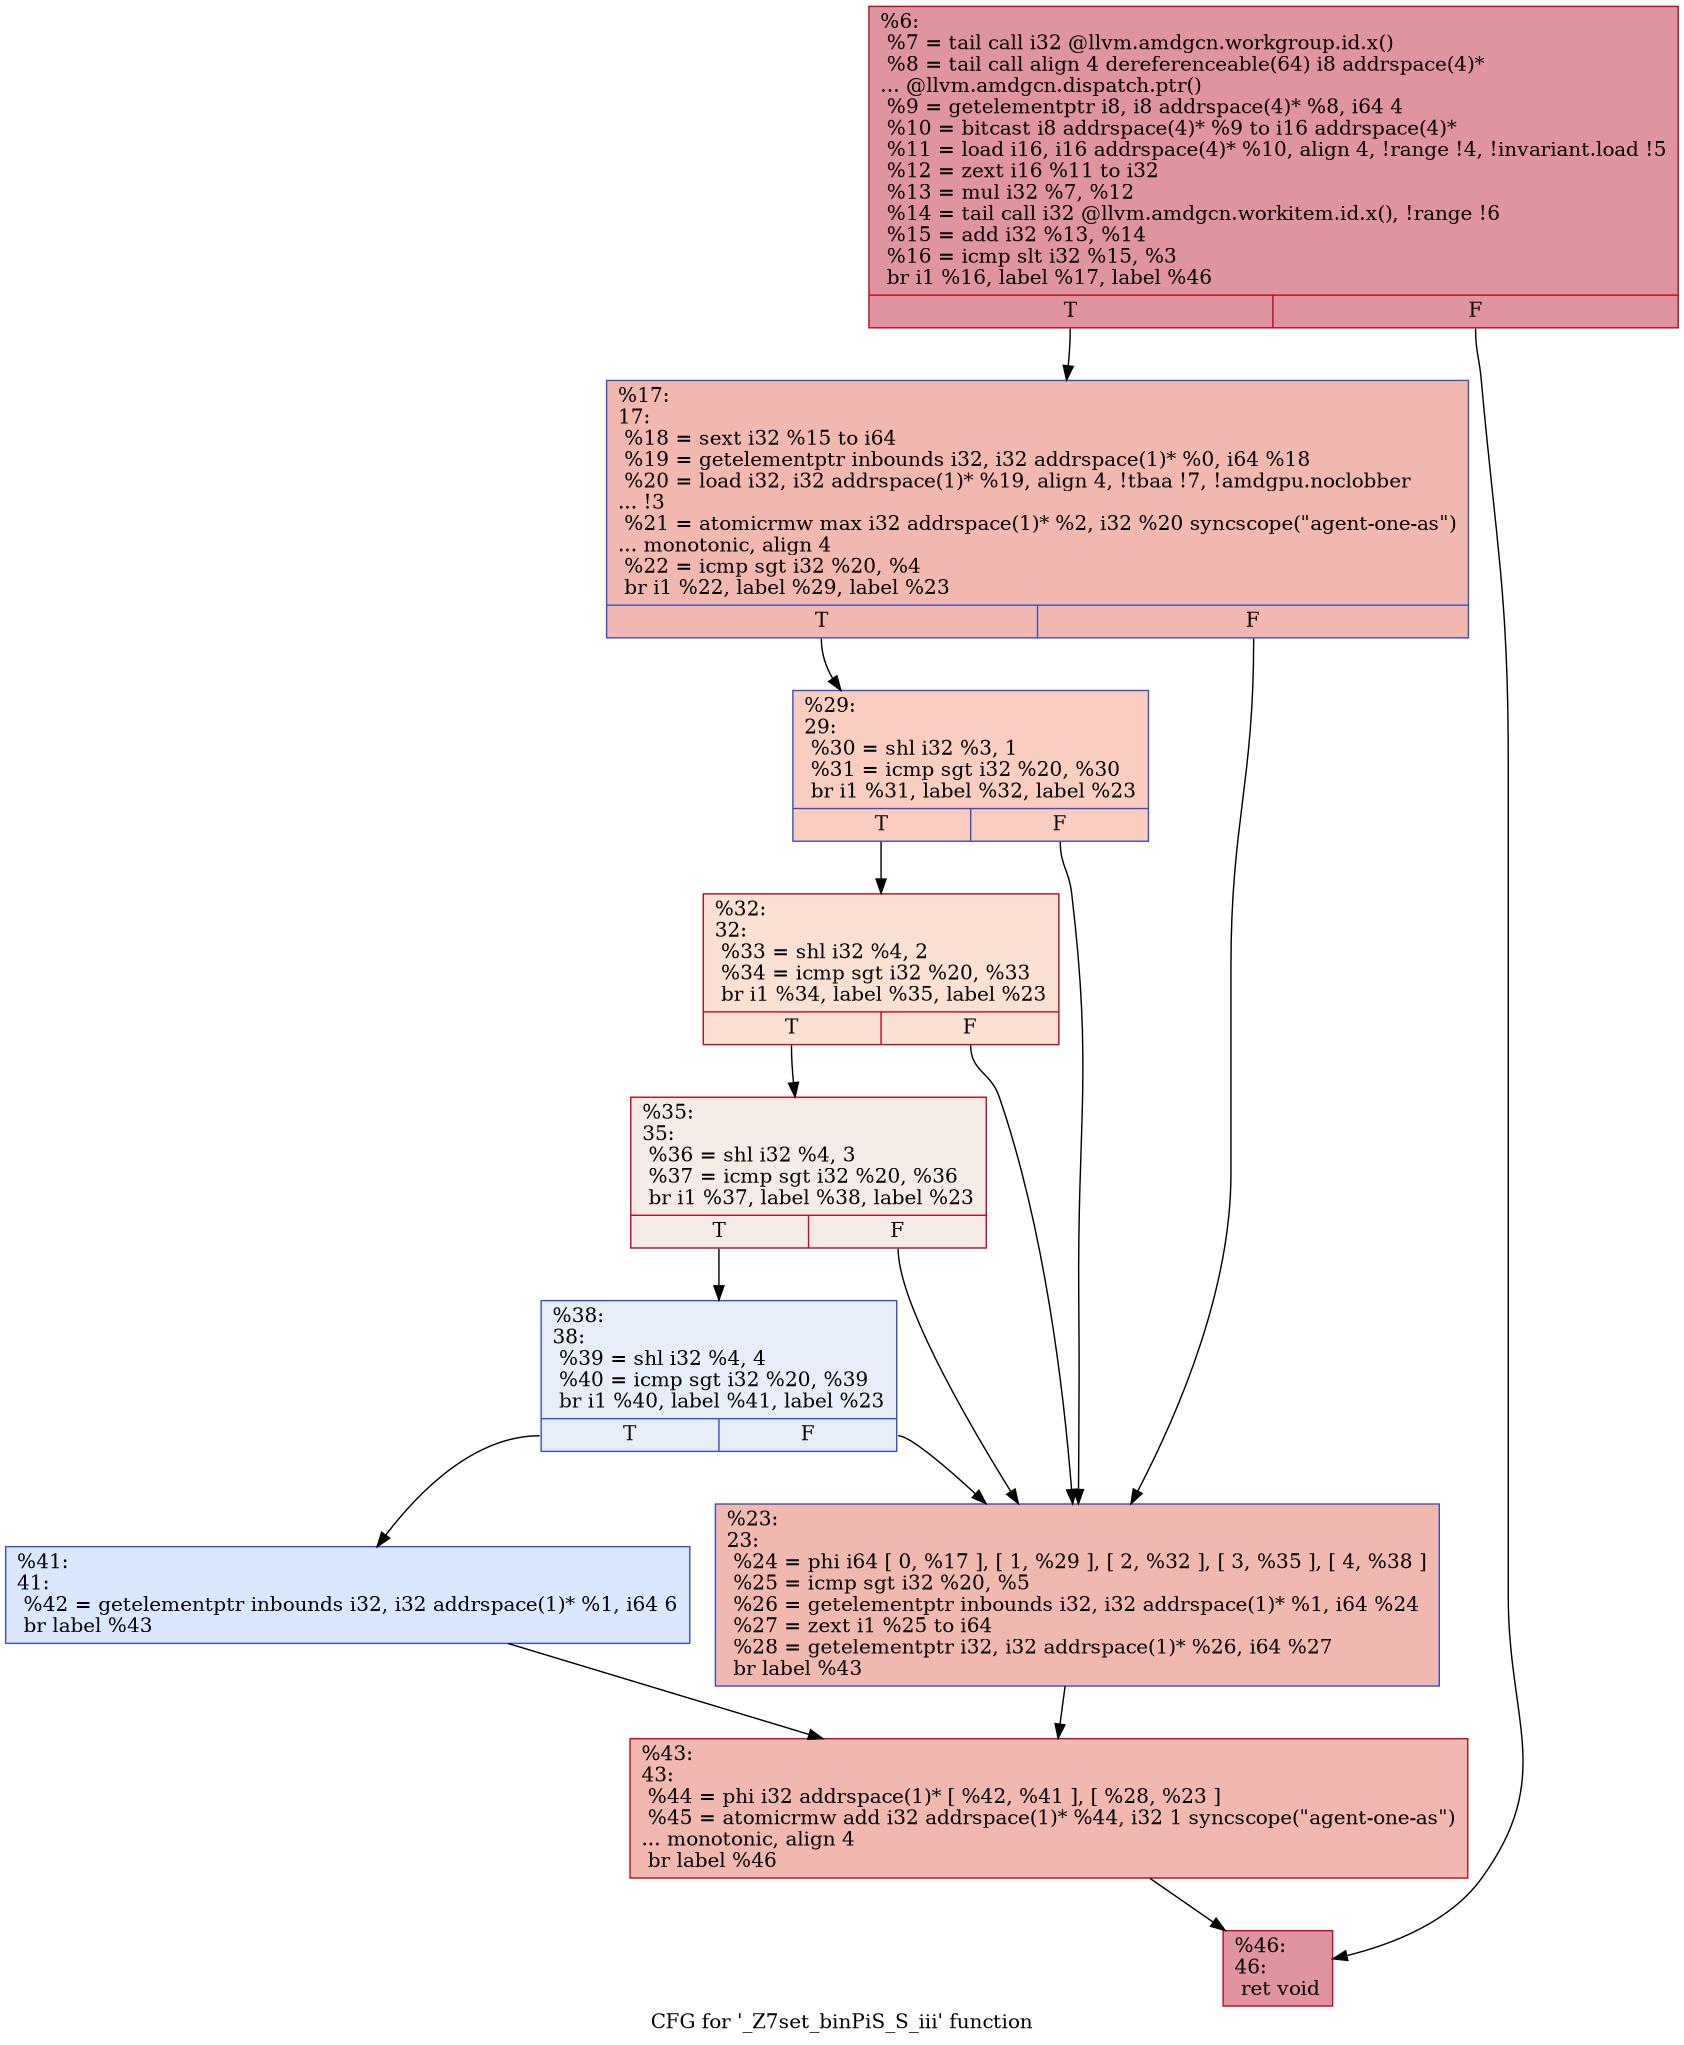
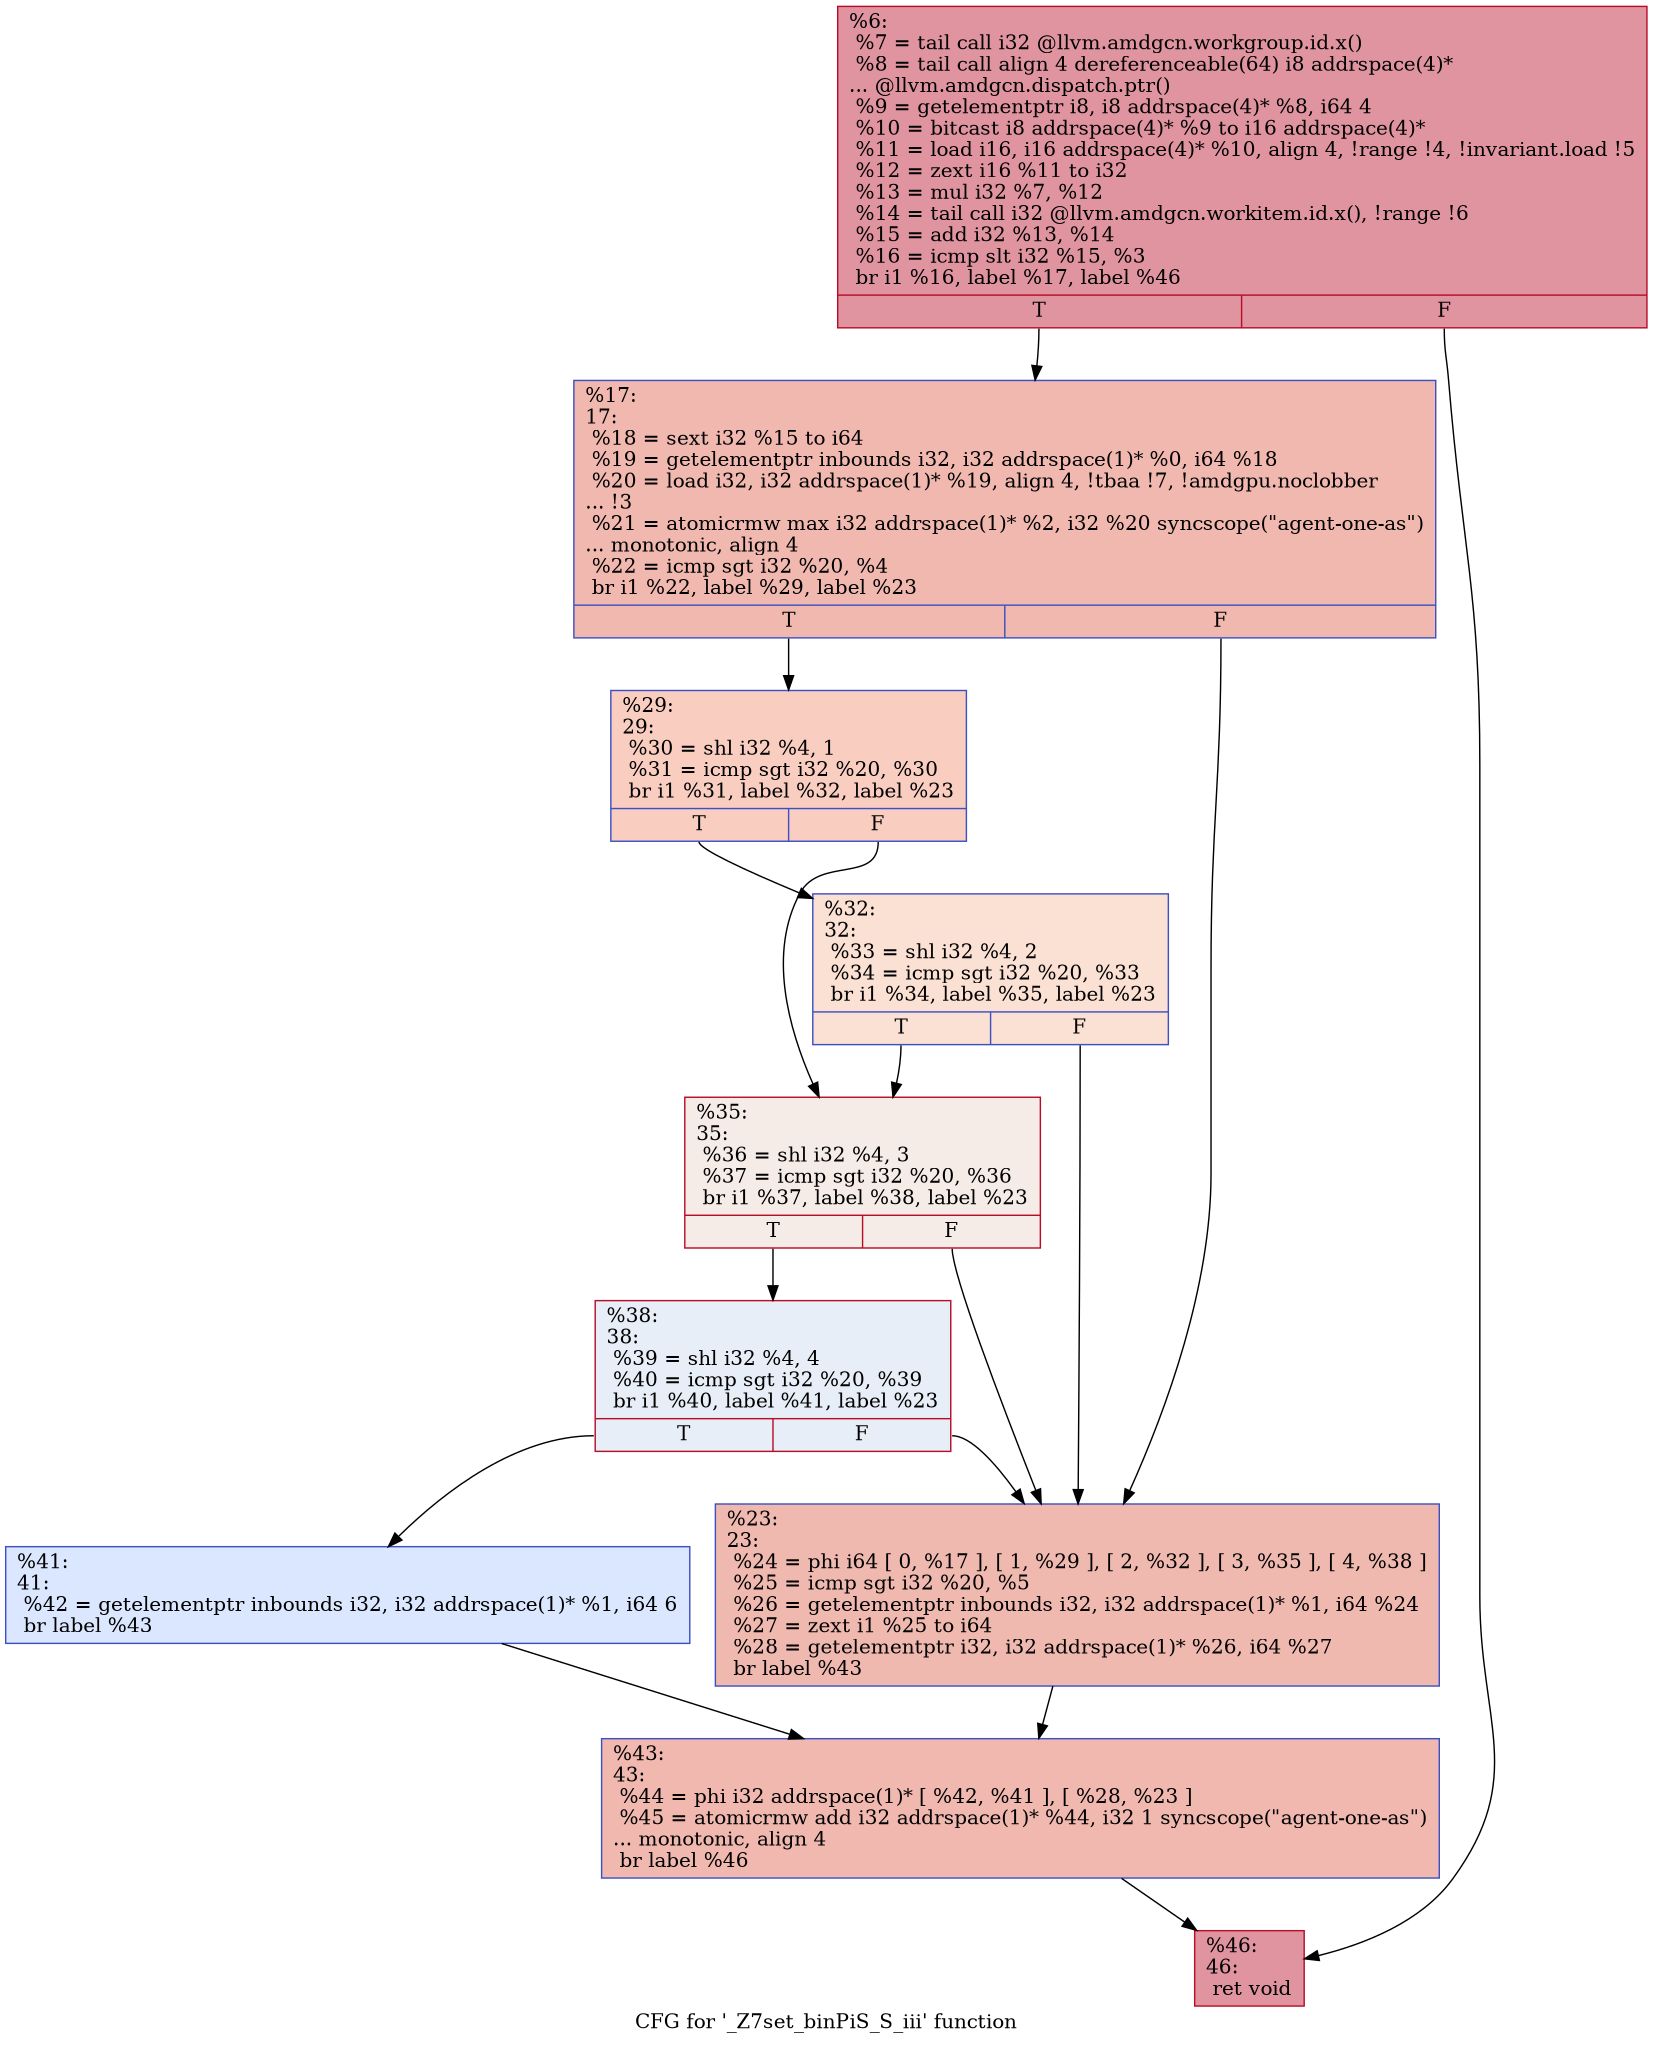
(912, 749) -> (730, 749)
(881, 969) -> (991, 969)
(1081, 1165) -> (785, 939)
(719, 1376) -> (773, 1376)
(1049, 1808) -> (1020, 1808)
